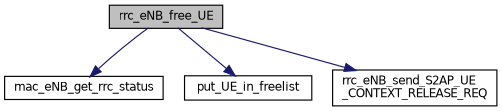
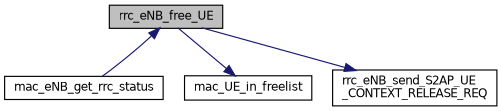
(123, 48) -> (127, 57)
(248, 88) -> (248, 88)
